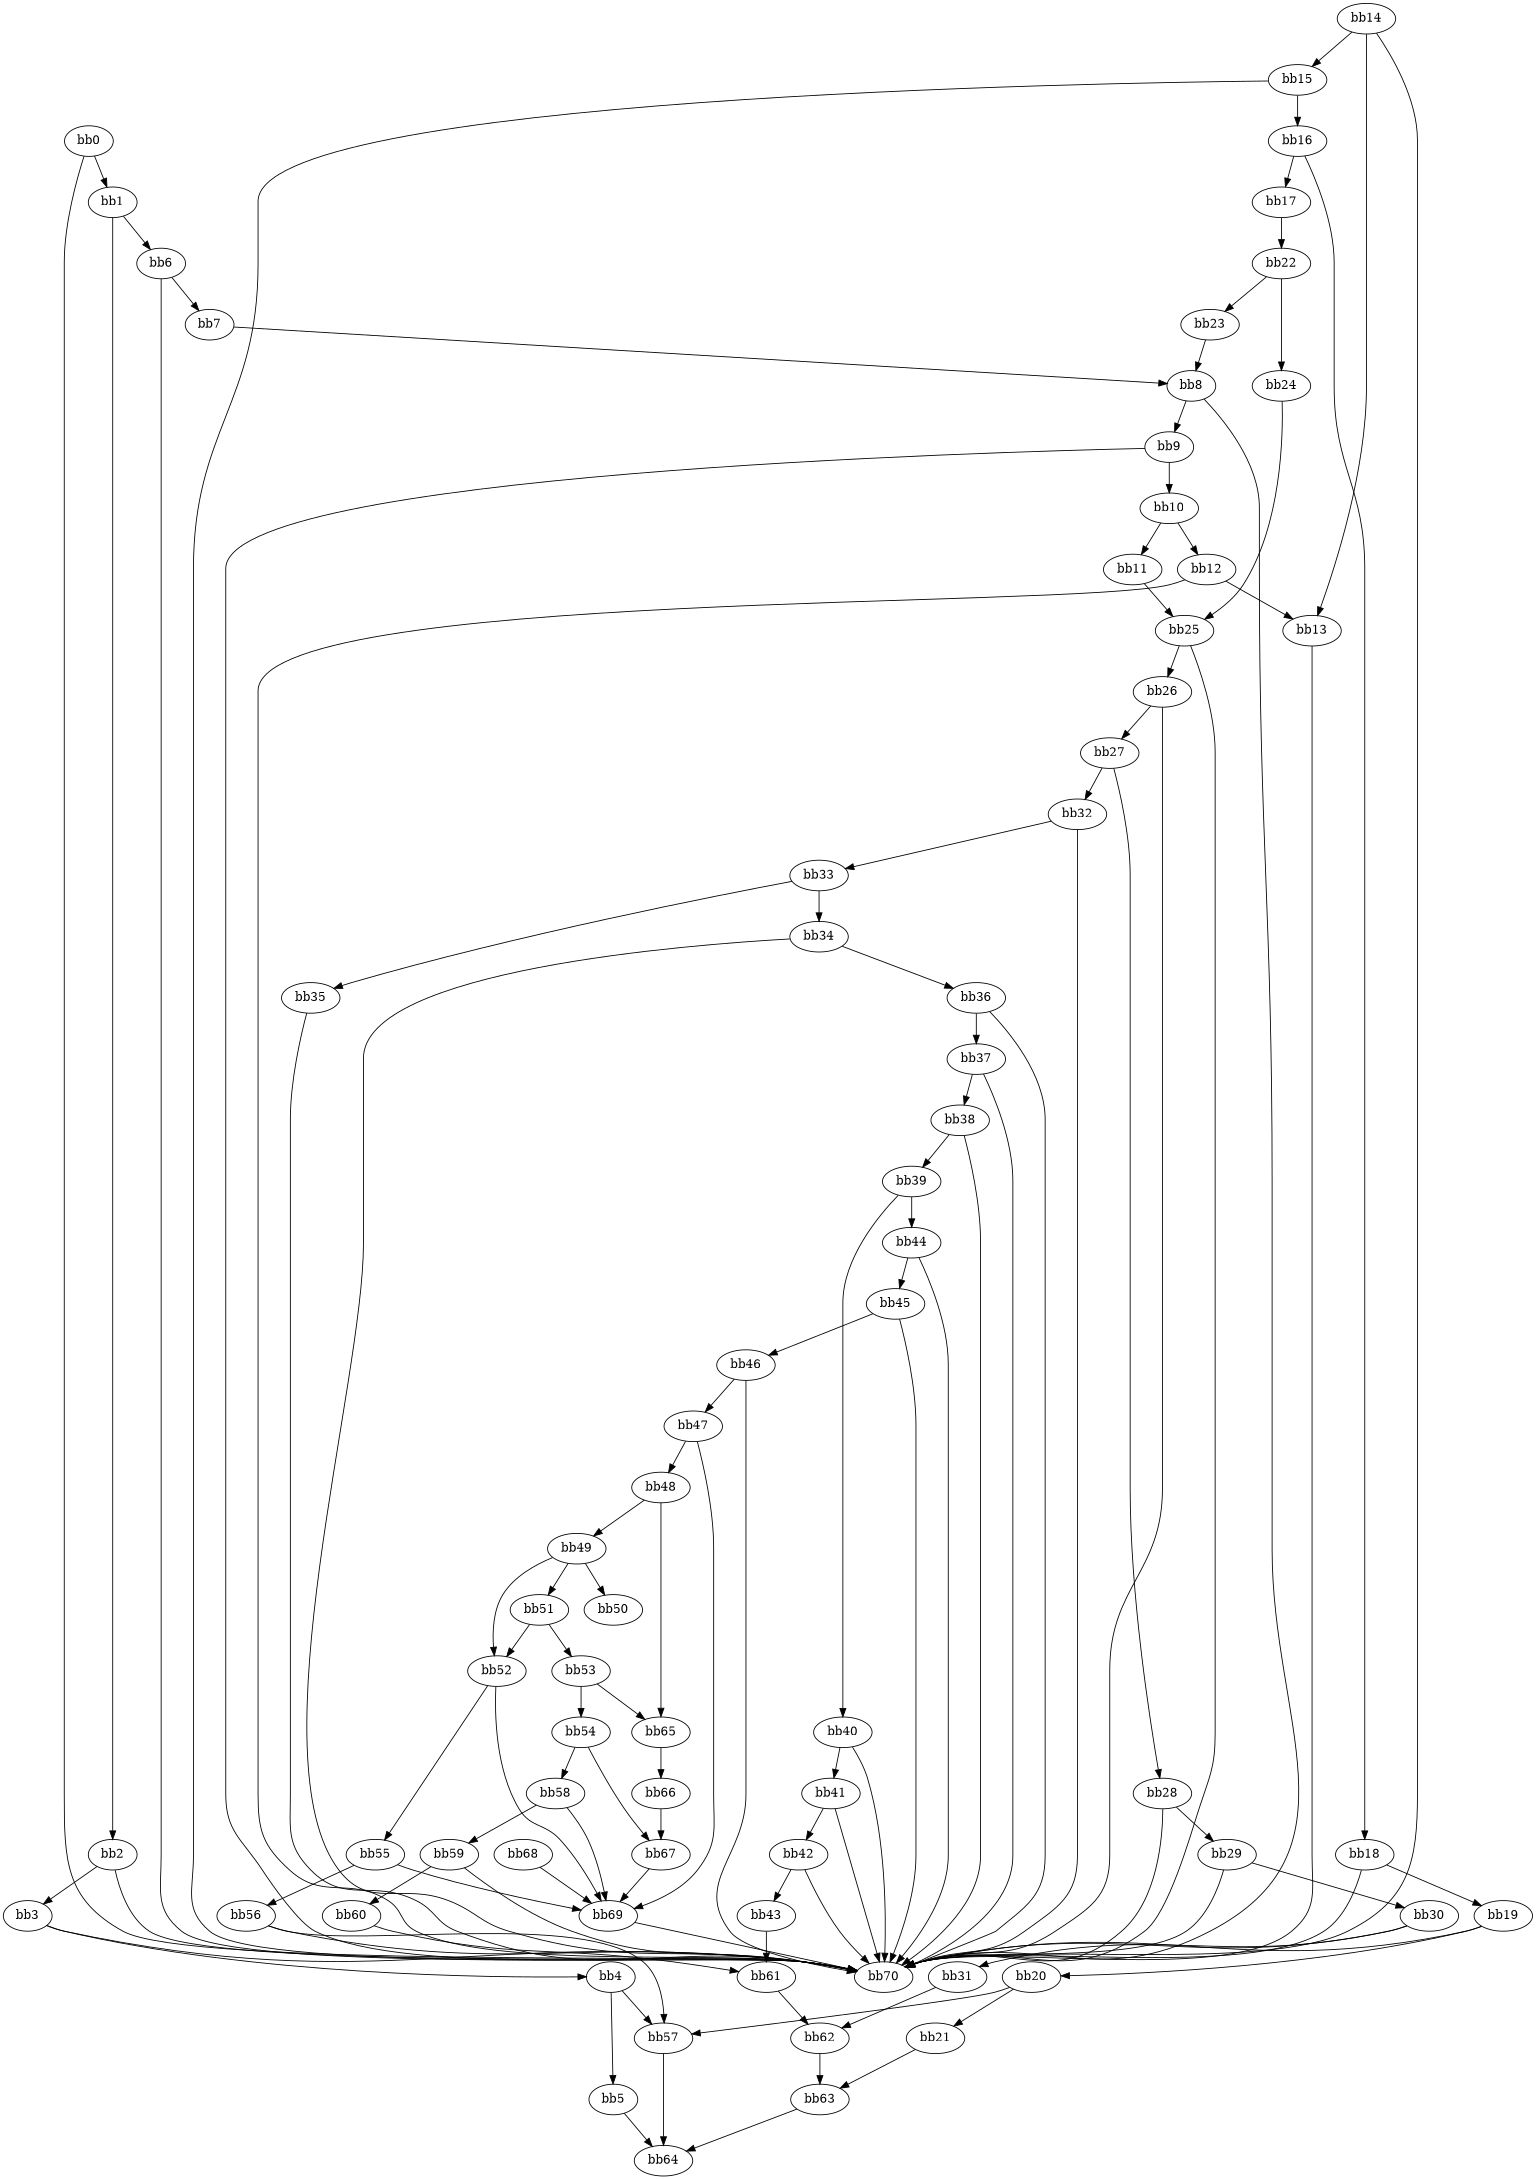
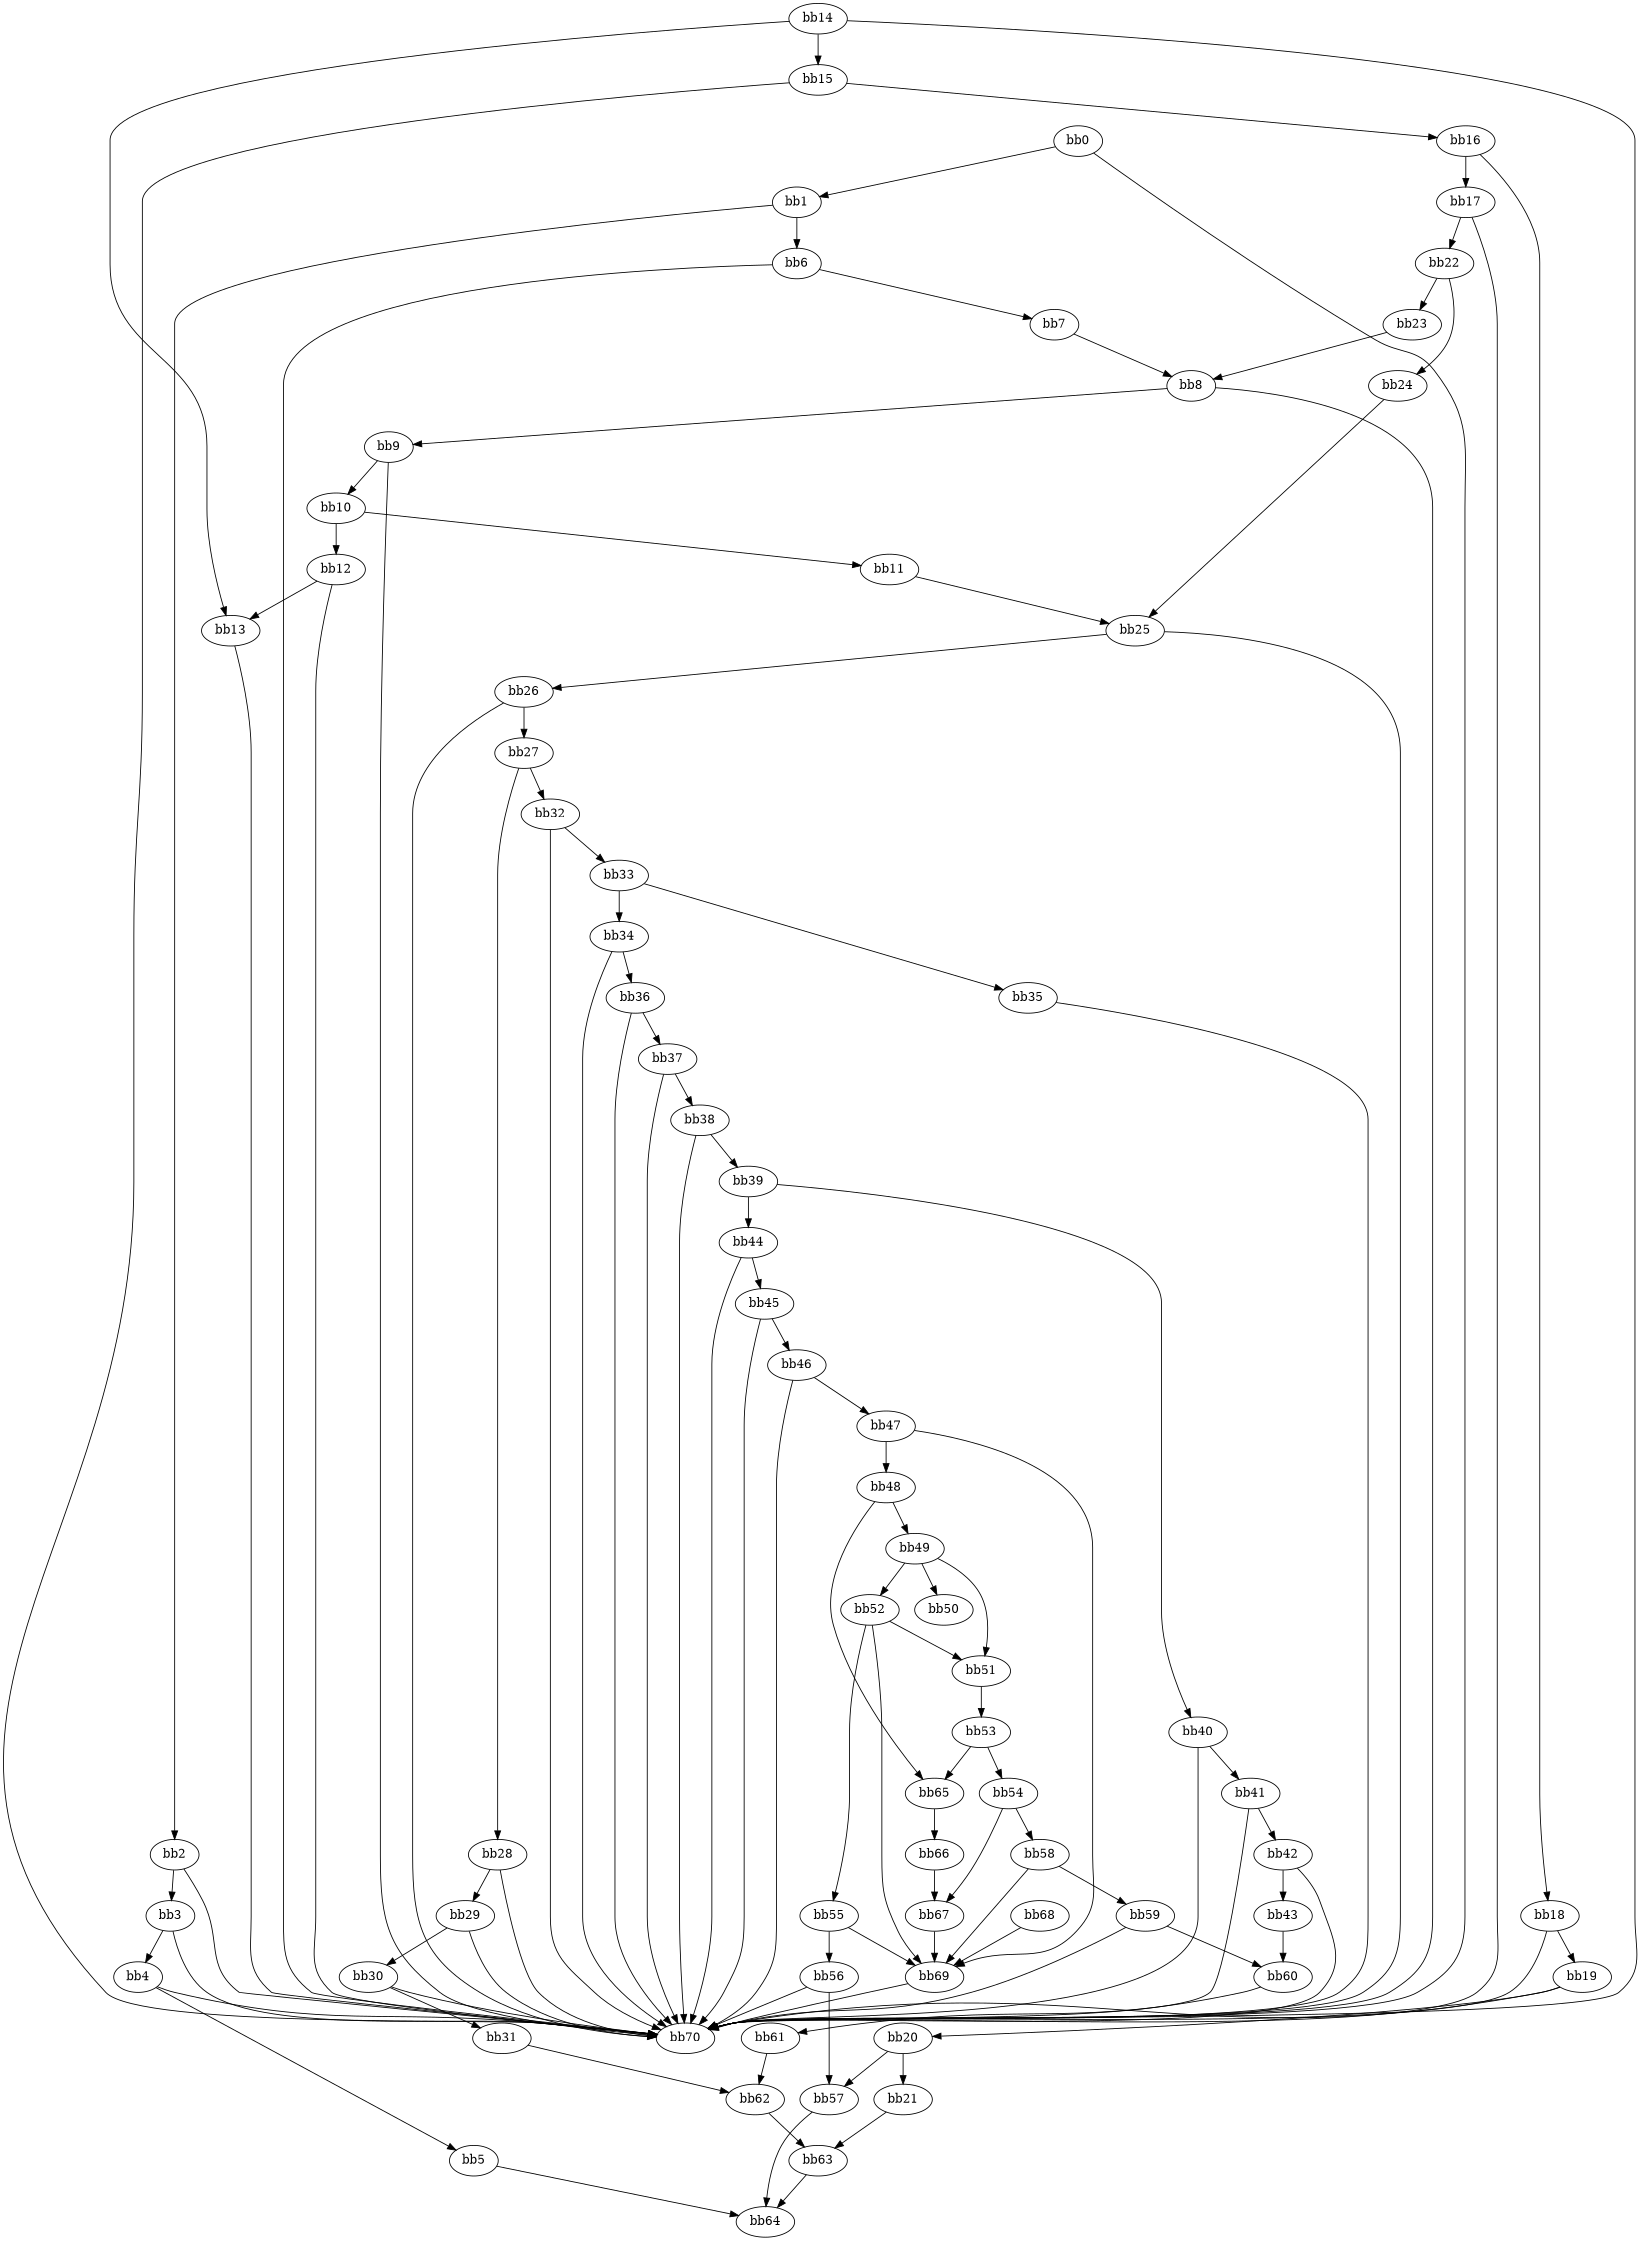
none -> (1497, 1488)
(521, 1637) -> (922, 1638)
(766, 1942) -> (1283, 1942)
(634, 2004) -> (402, 2017)
